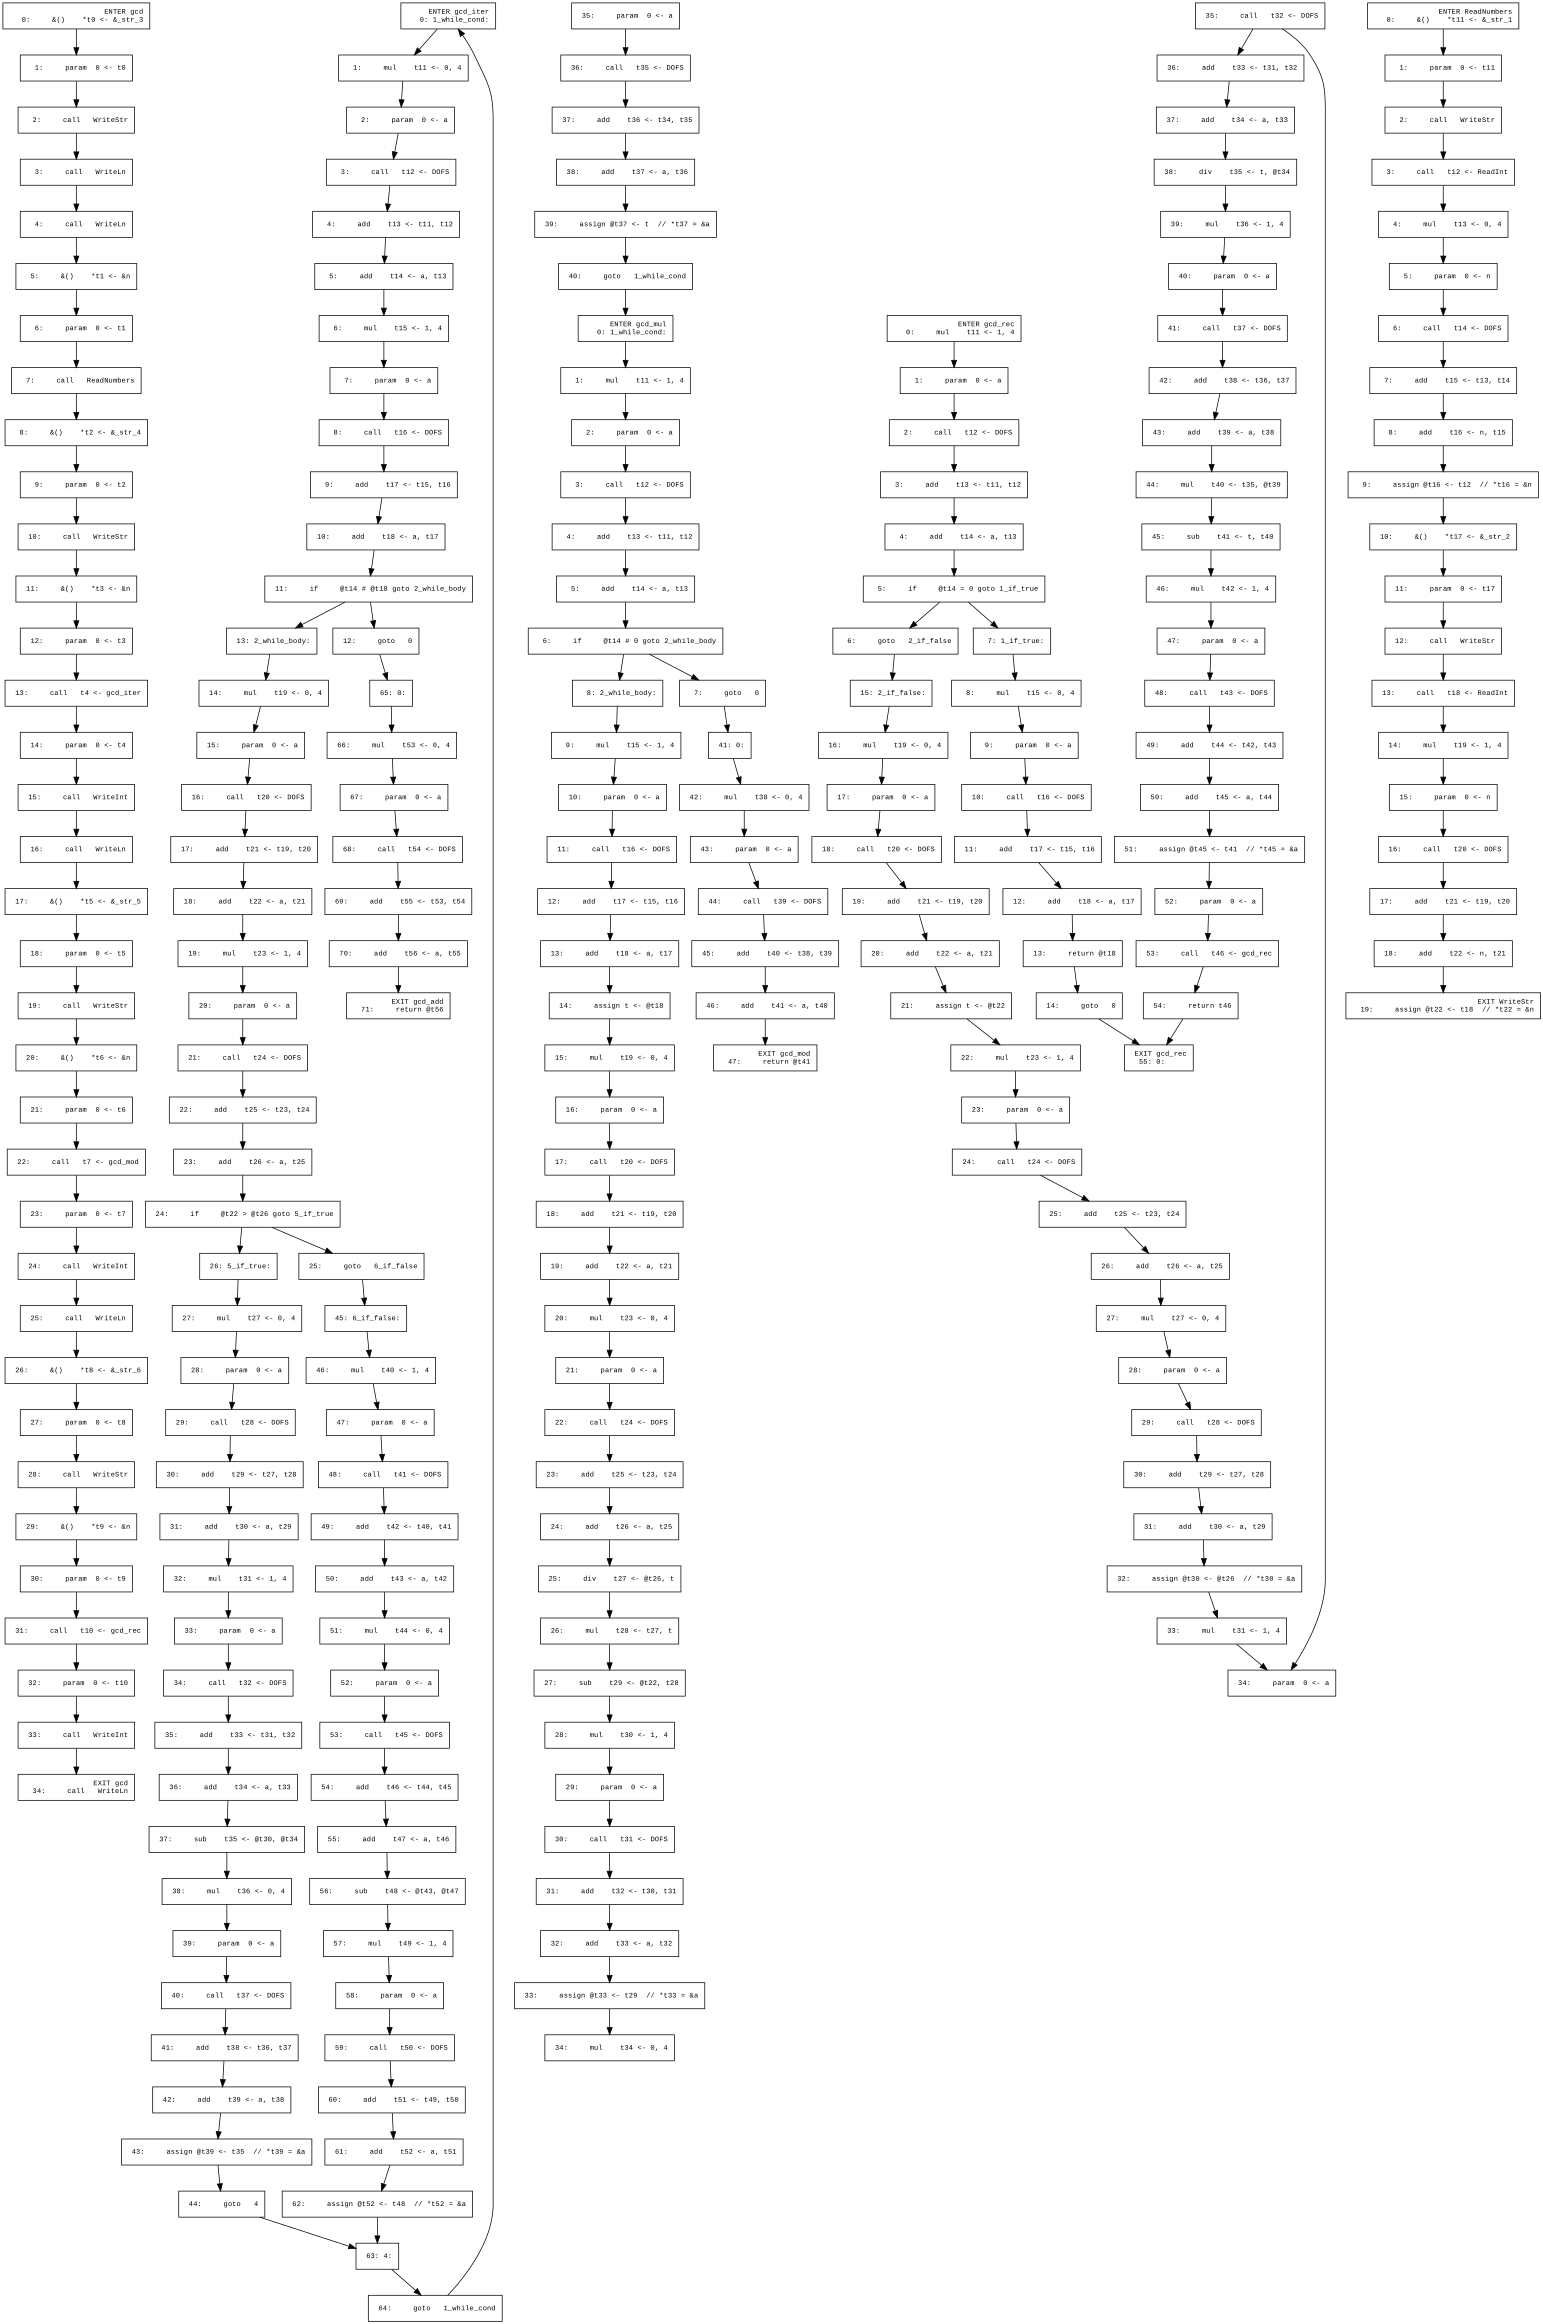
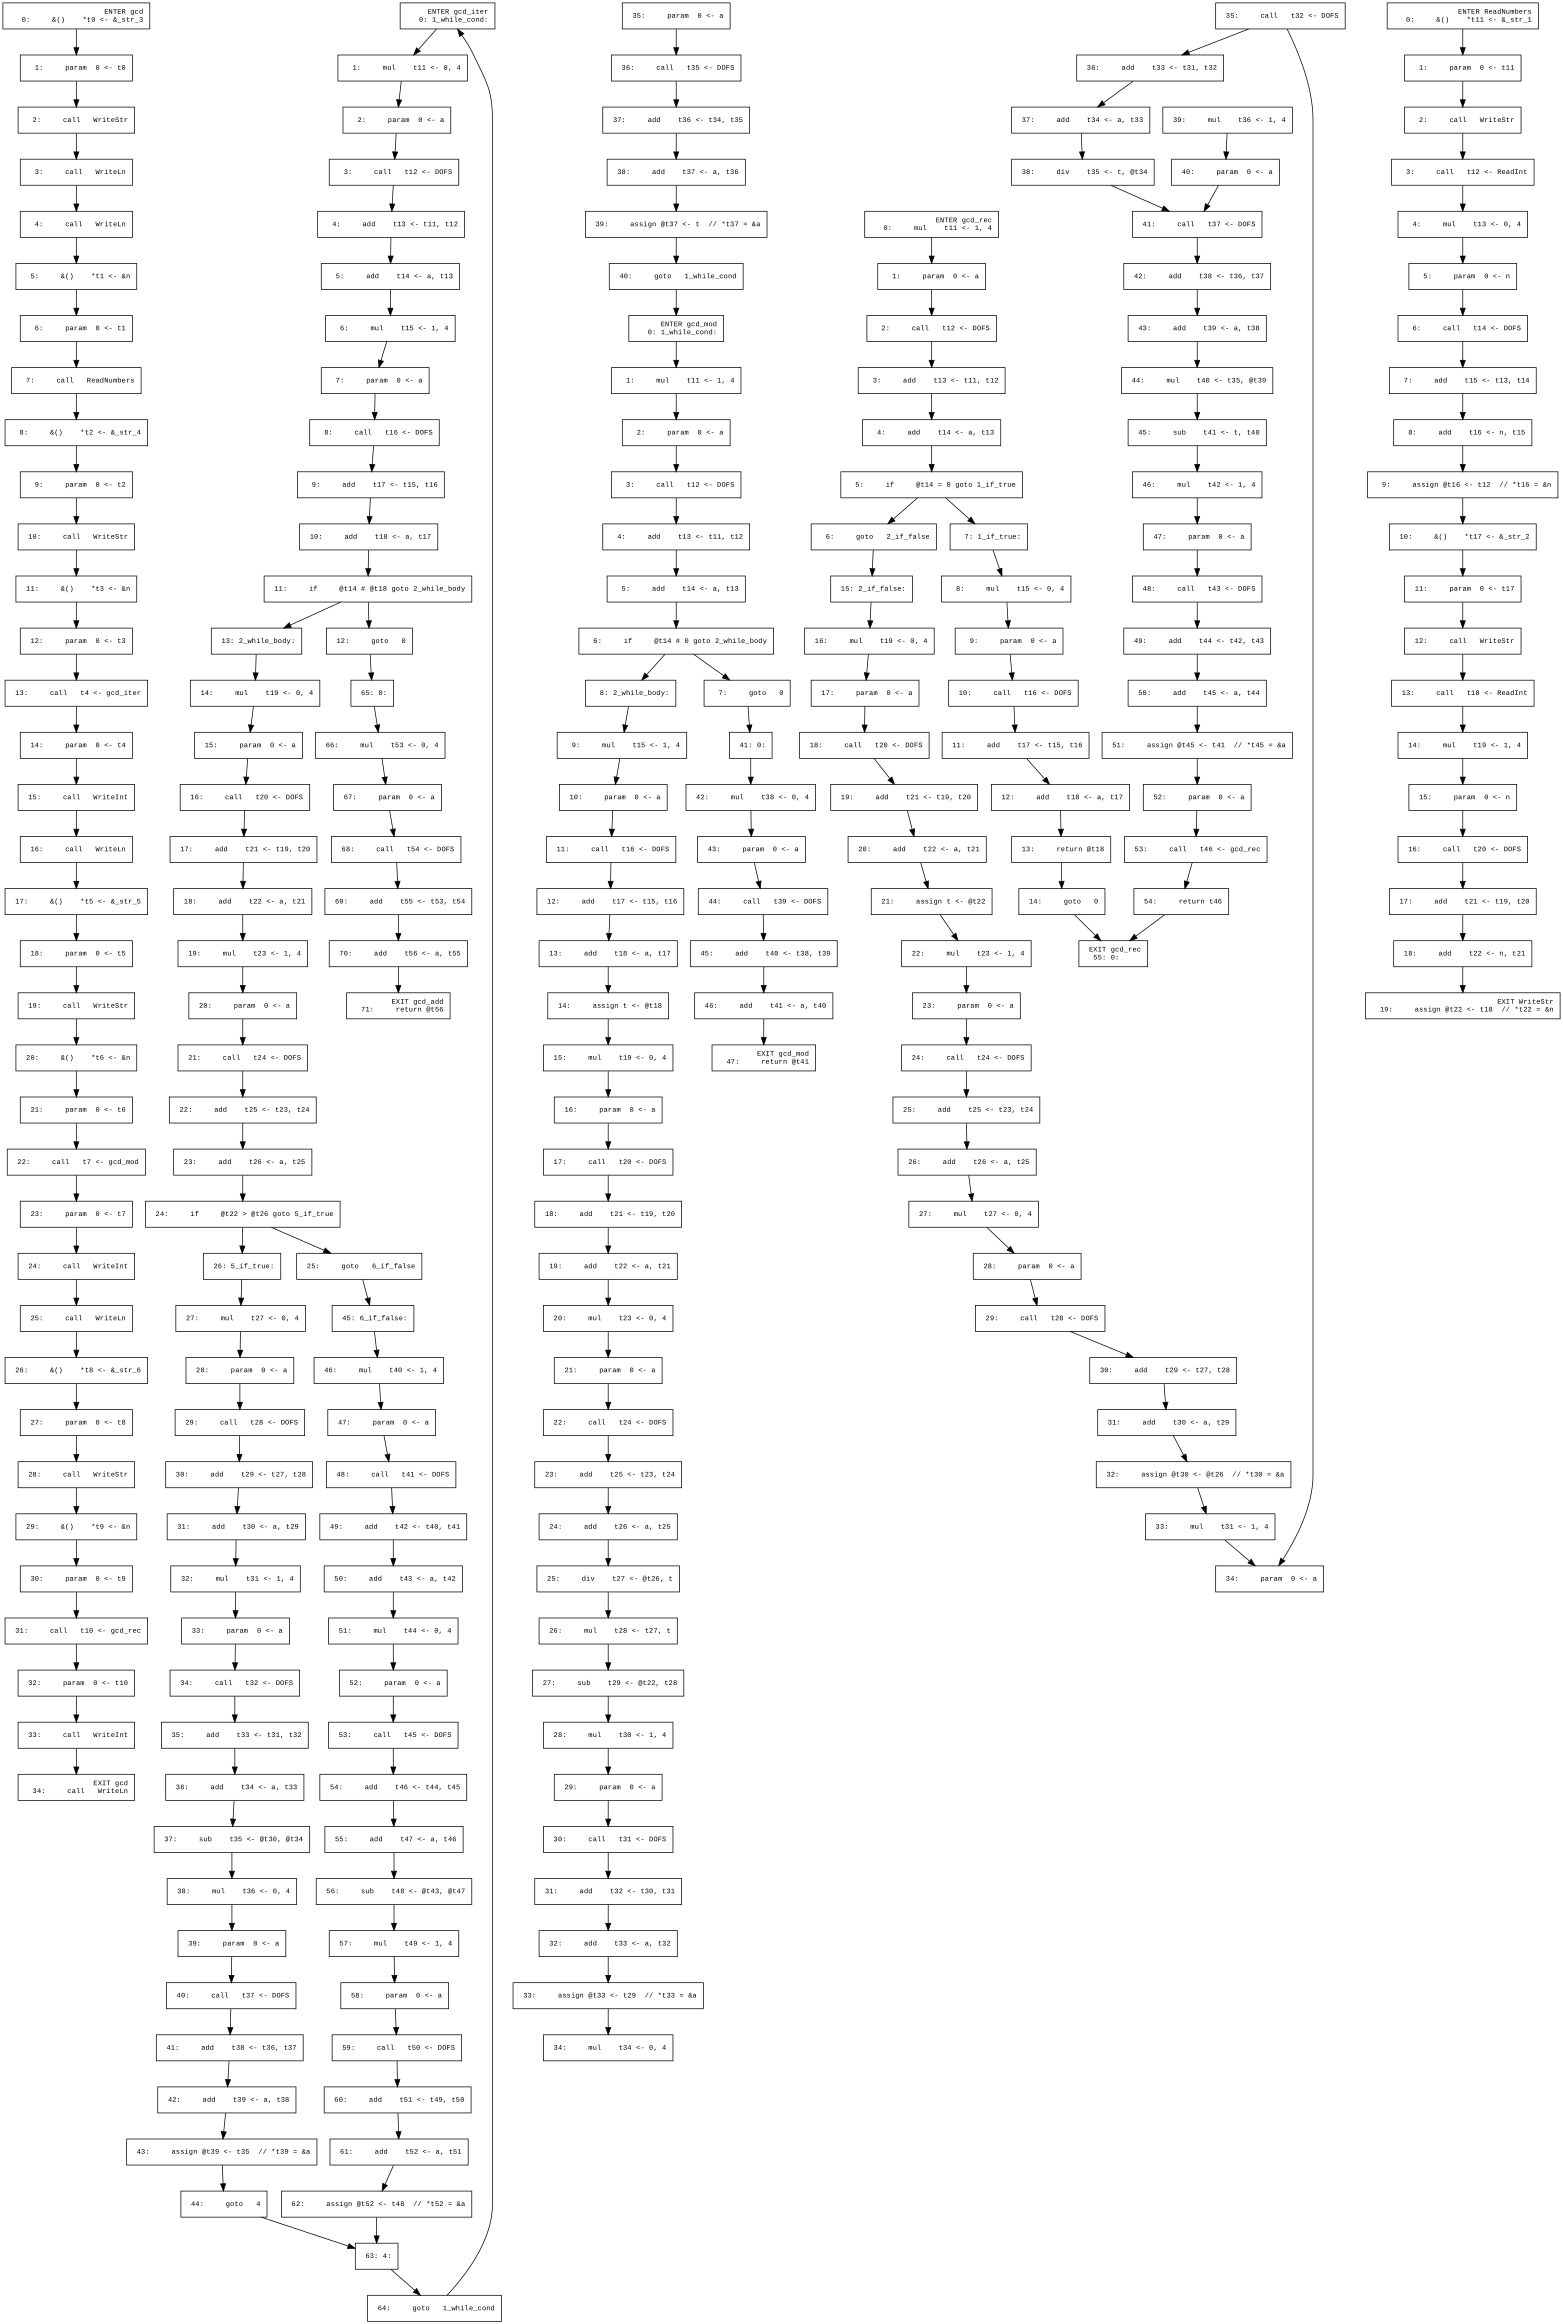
(1225, 195) -> (1137, 197)
(626, 329) -> (676, 329)
